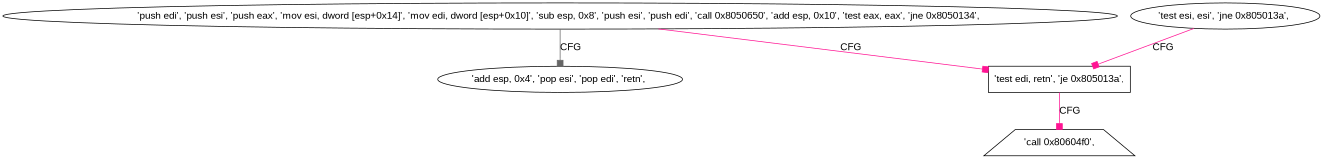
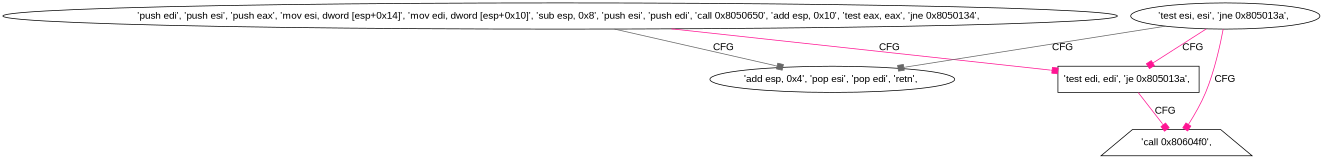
none -> (1035, 47)
none -> (1211, 78)
(1059, 79) -> (1128, 79)
